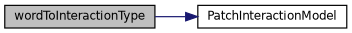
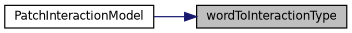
(170, 17) -> (169, 17)
